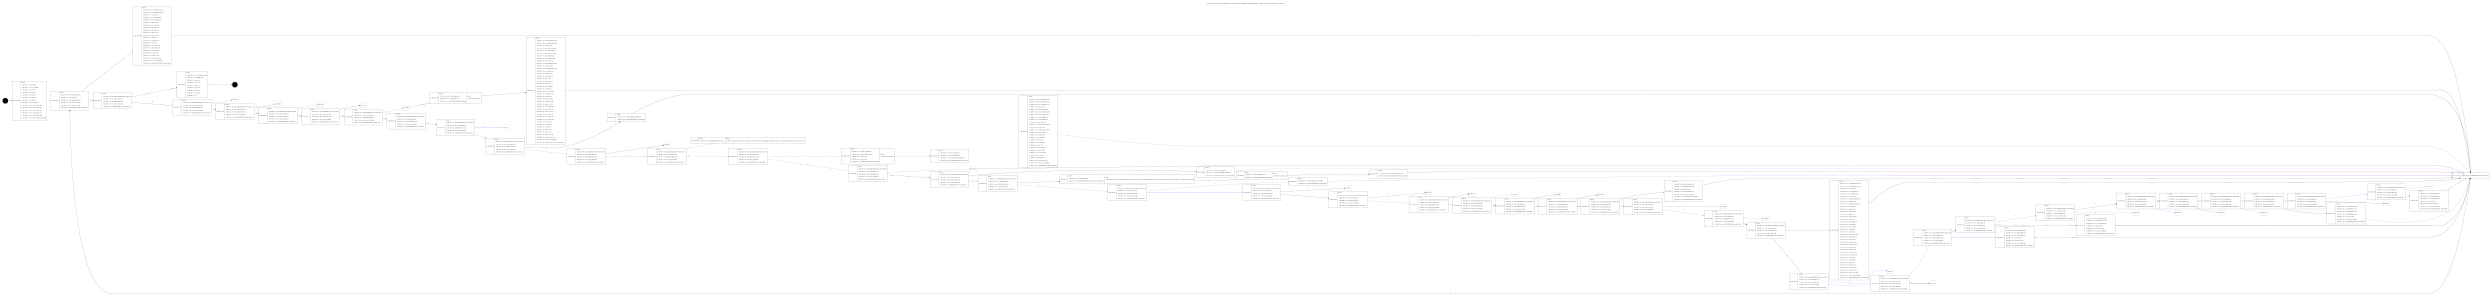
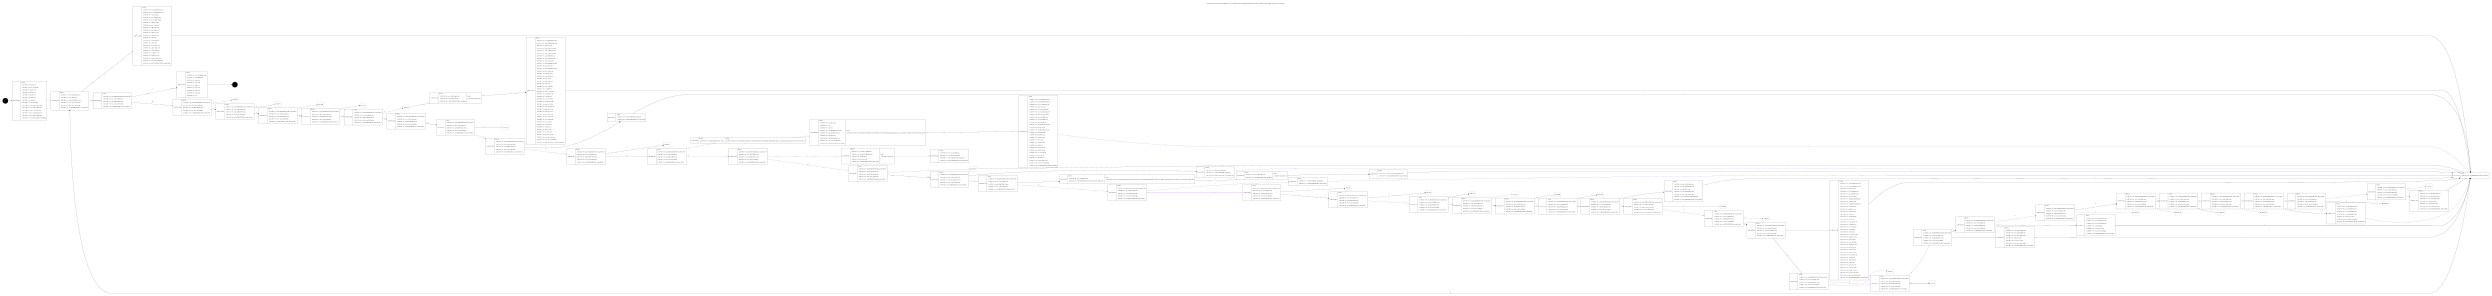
none -> (868, 132)
